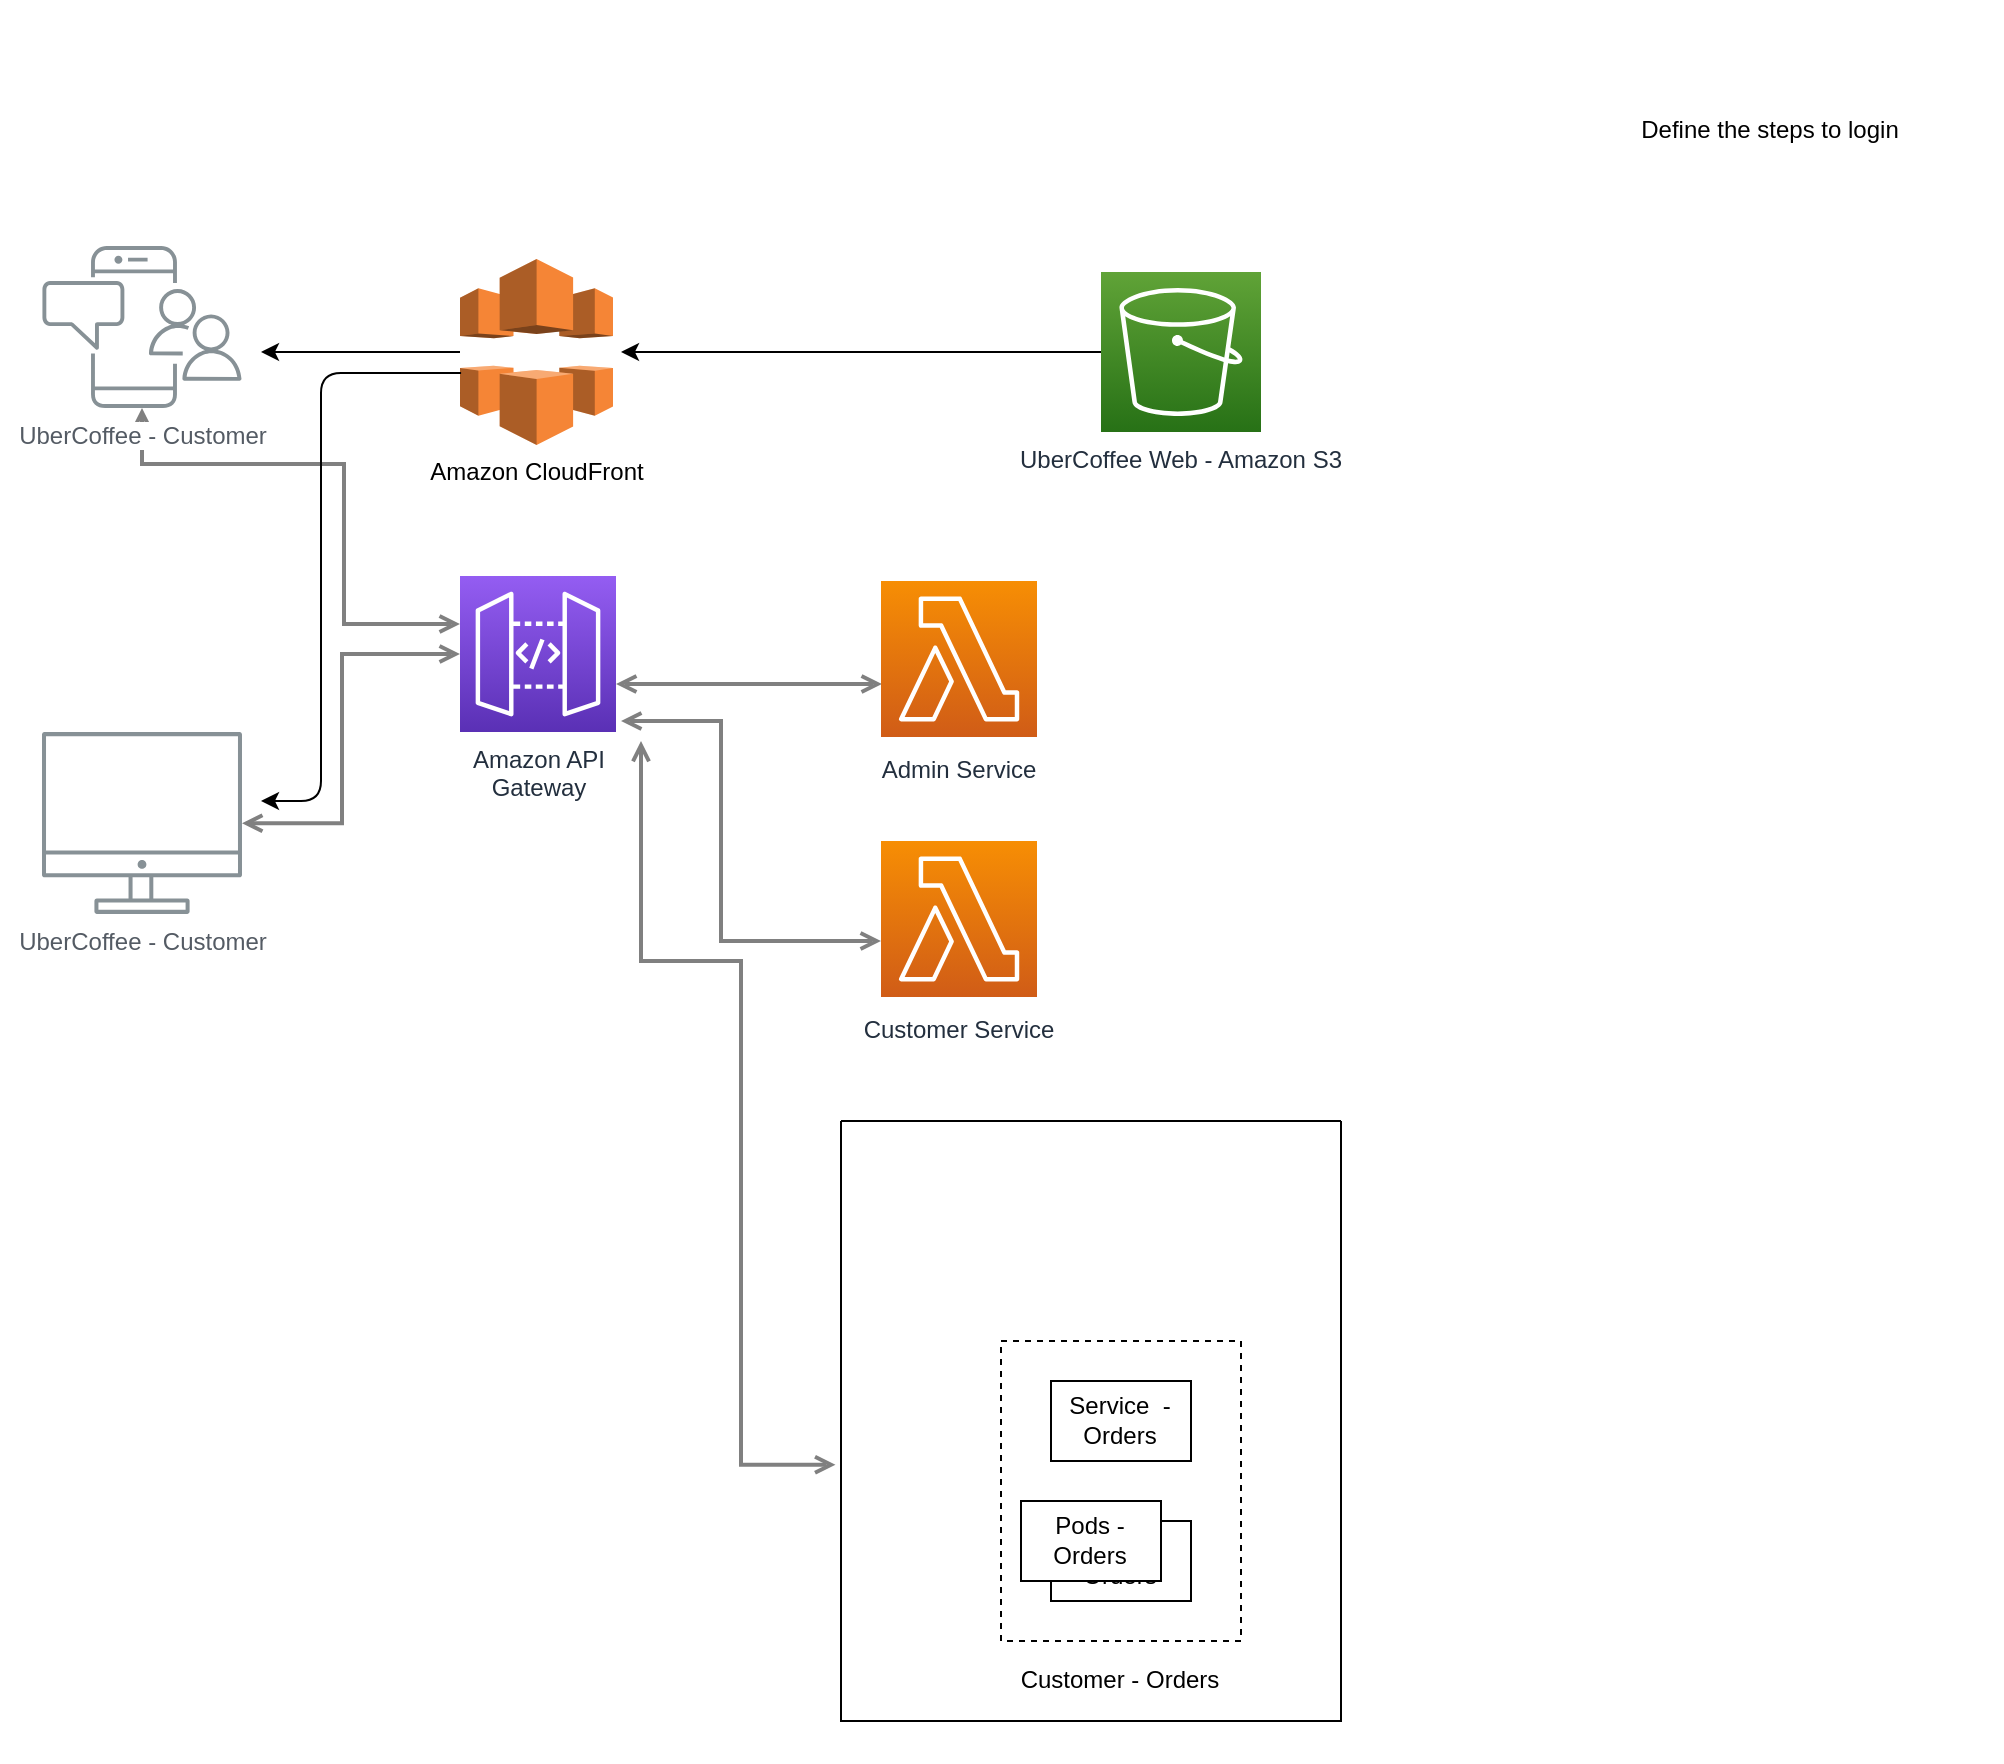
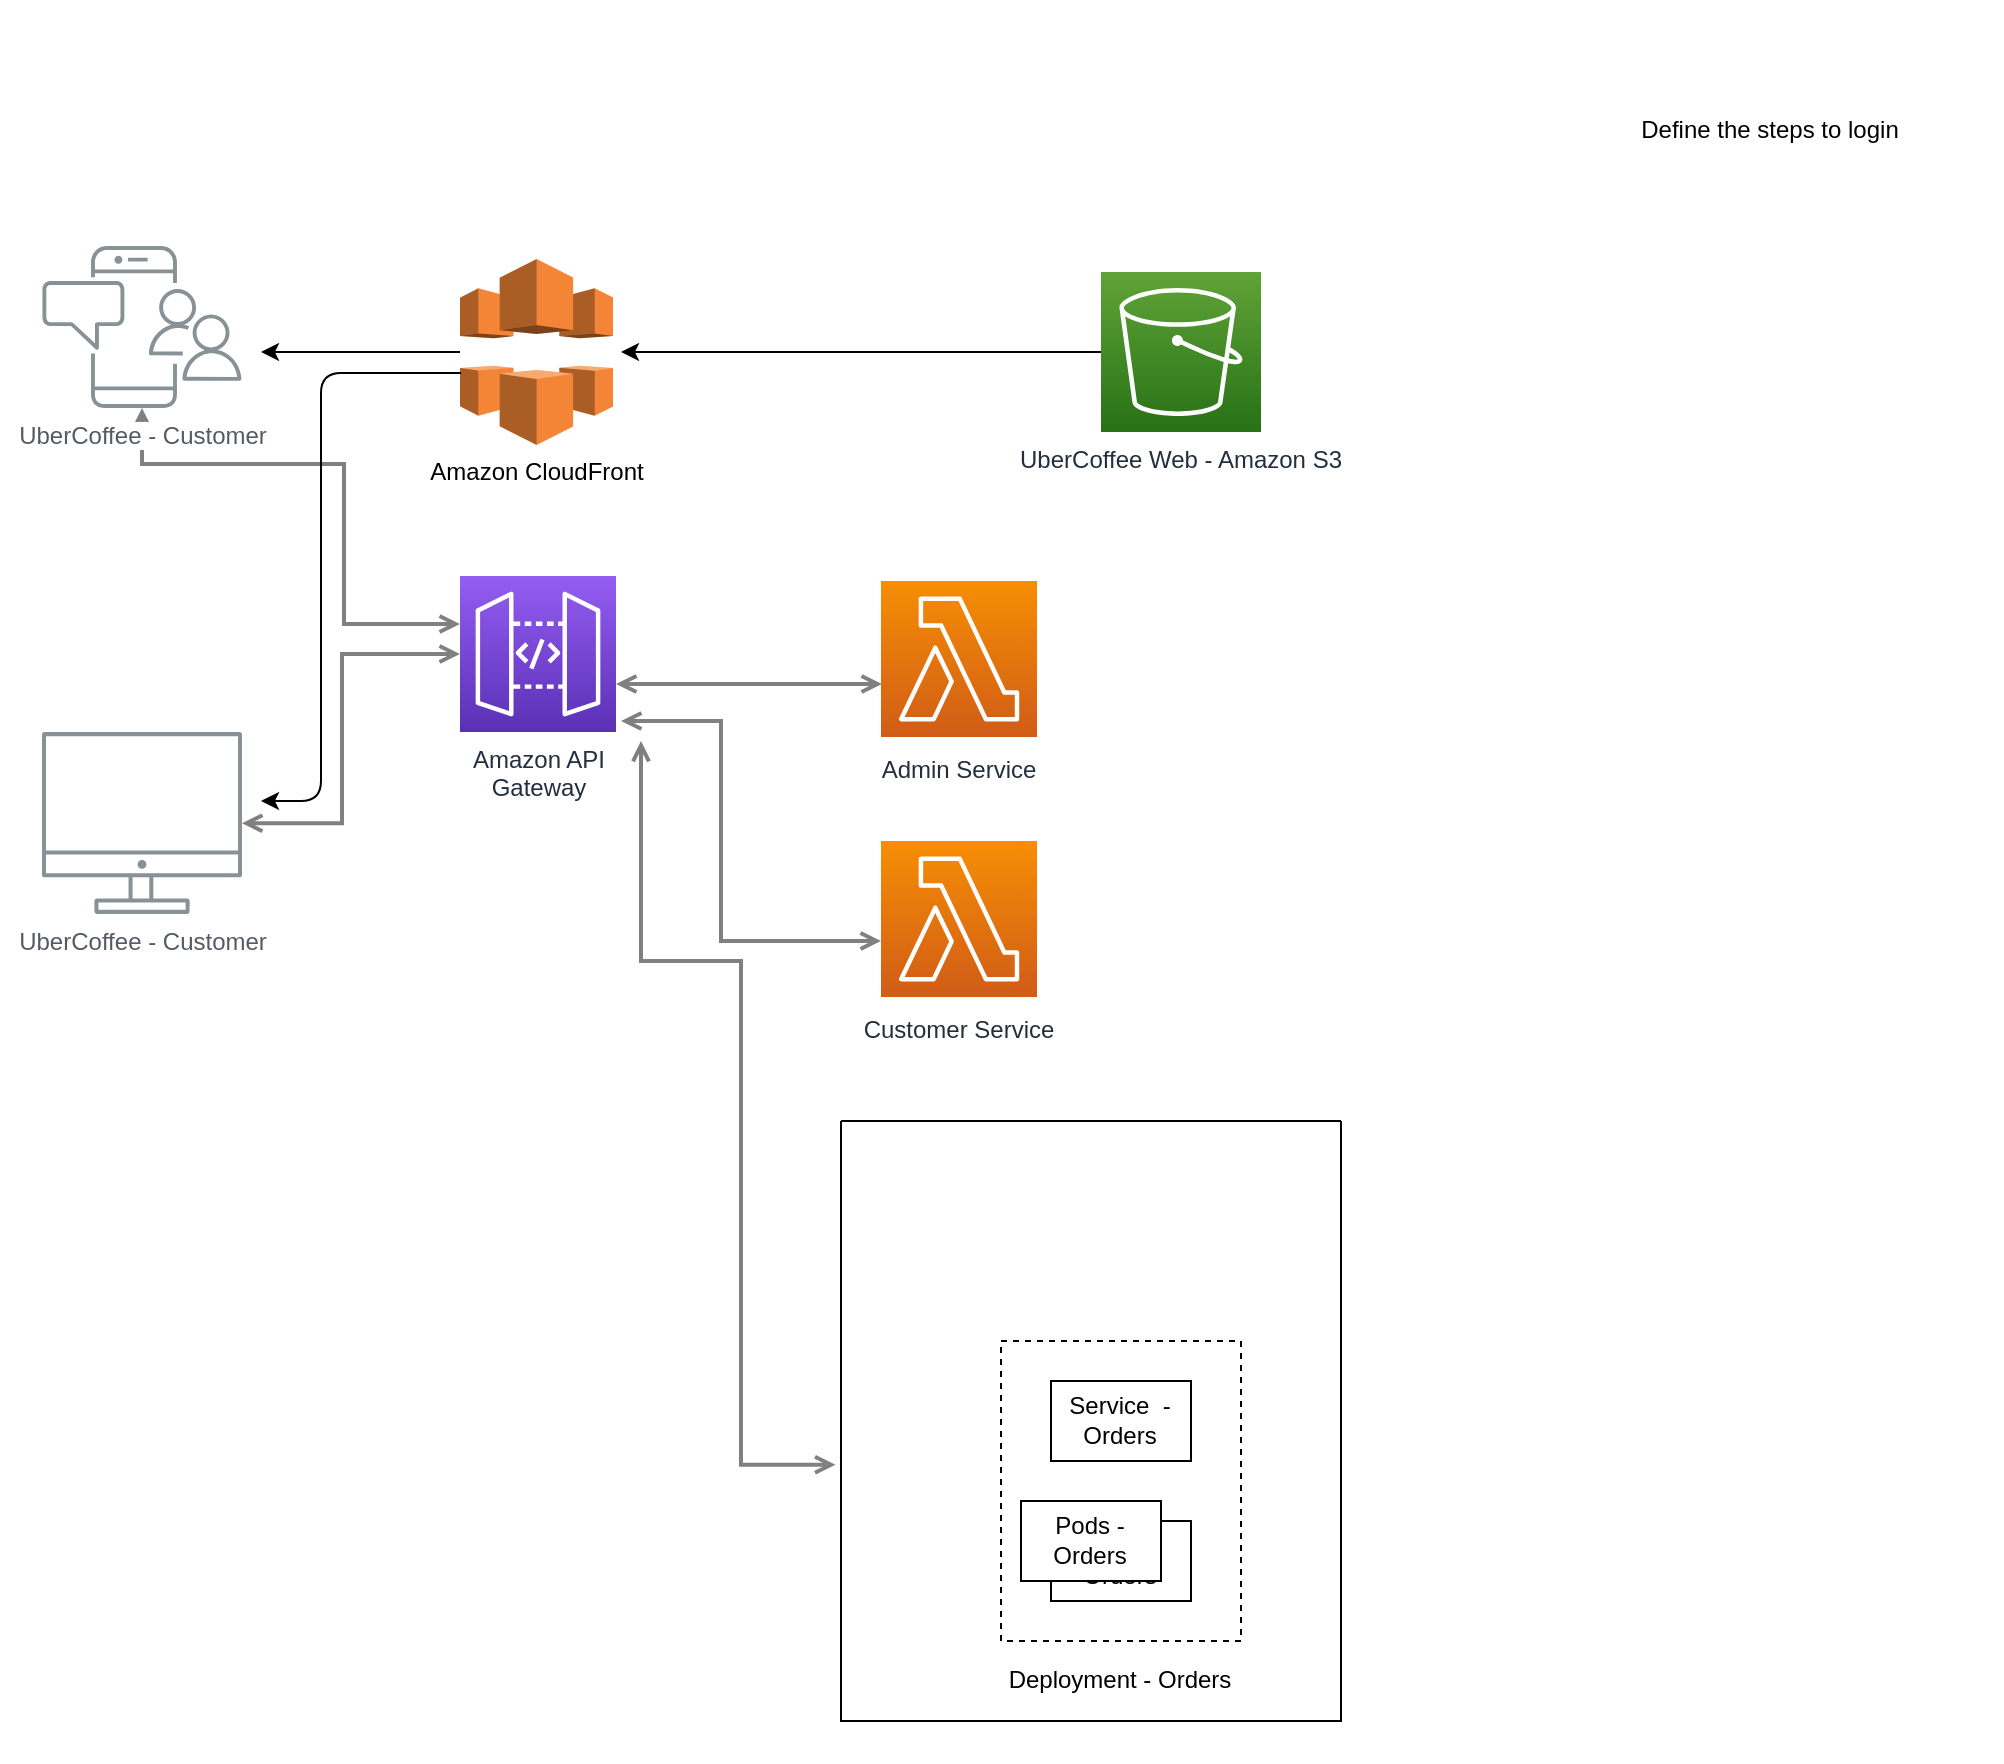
(1121, 1681) -> (1121, 1681)
